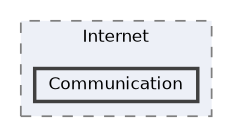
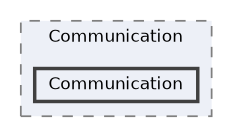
(116, 37) -> (116, 37)
